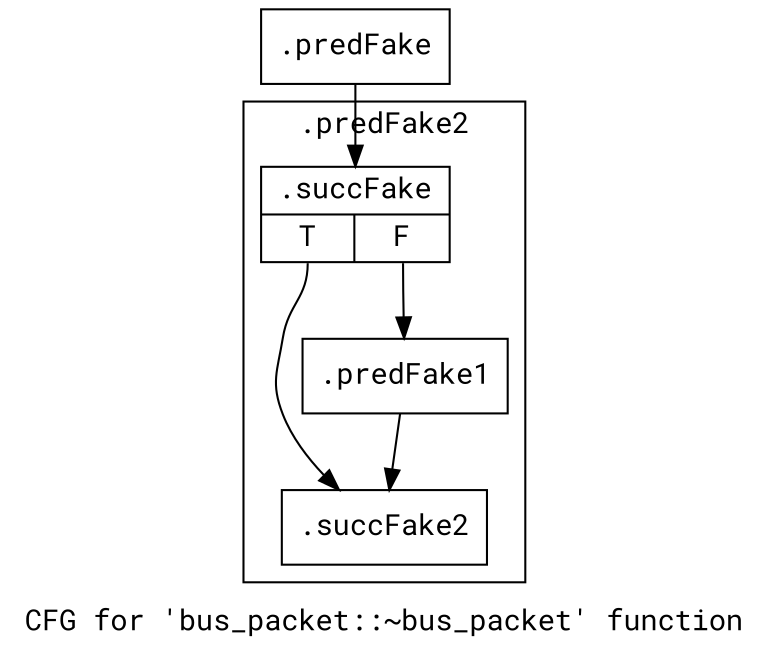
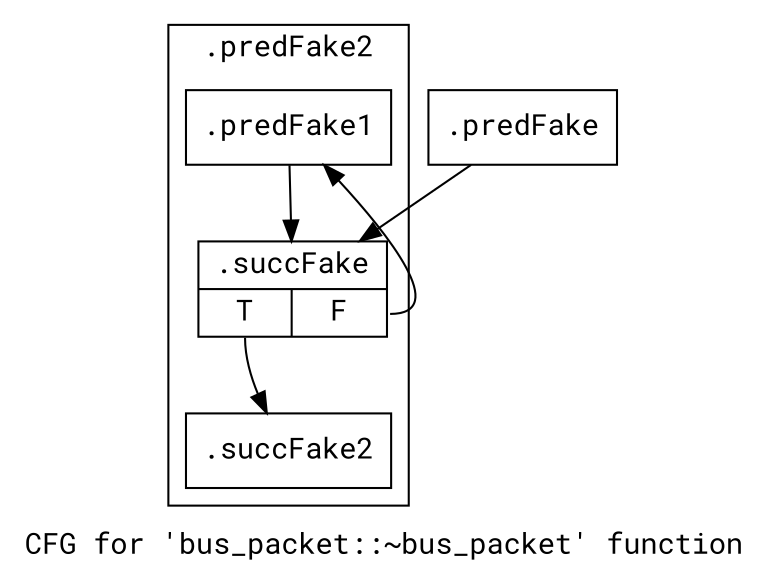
(396, 442) -> (290, 193)
